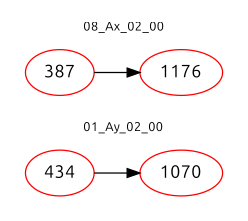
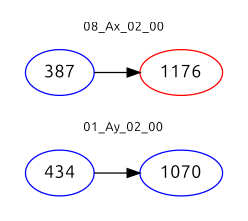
(60, 73) -> (60, 73)
(60, 173) -> (60, 173)
(181, 173) -> (181, 173)
